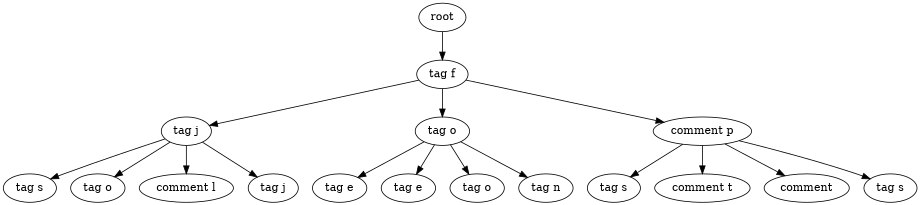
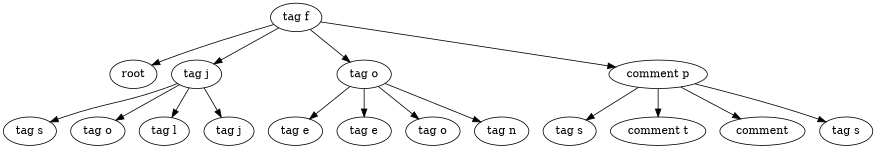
(442, 42) -> (216, 42)
(186, 188) -> (164, 131)
